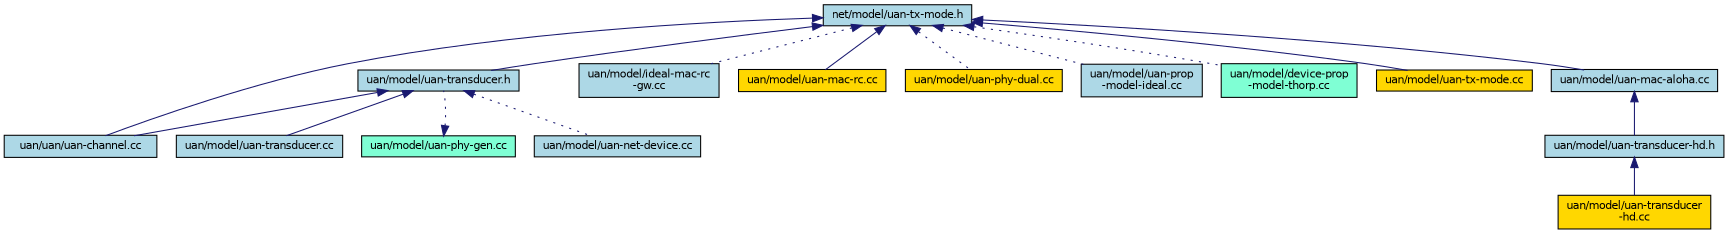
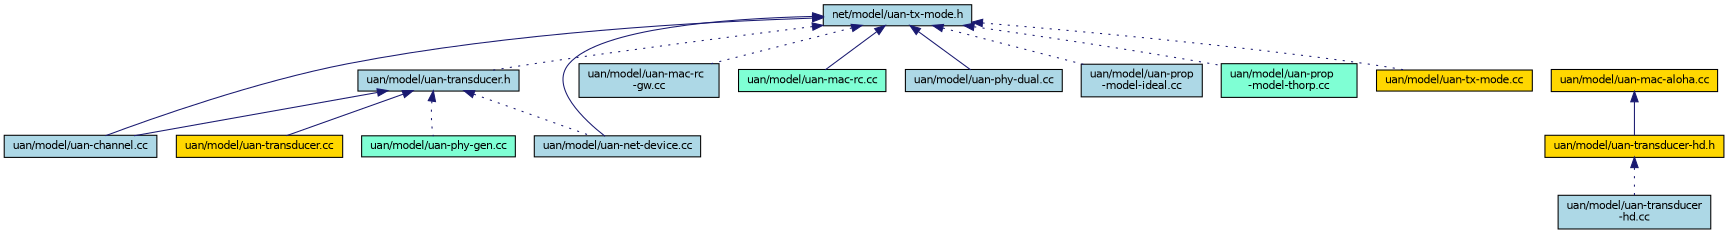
(1284, 39) -> (634, 34)
(1196, 43) -> (1196, 43)
(652, 47) -> (652, 47)
(945, 51) -> (945, 51)
(649, 81) -> (649, 81)
(812, 81) -> (812, 81)
(984, 81) -> (984, 81)
(1289, 81) -> (1289, 81)
(1634, 81) -> (1634, 81)
(445, 108) -> (431, 119)
(81, 146) -> (81, 146)
(260, 146) -> (260, 146)
(1634, 146) -> (1634, 146)
(1634, 182) -> (1634, 182)
(1634, 212) -> (1634, 212)
